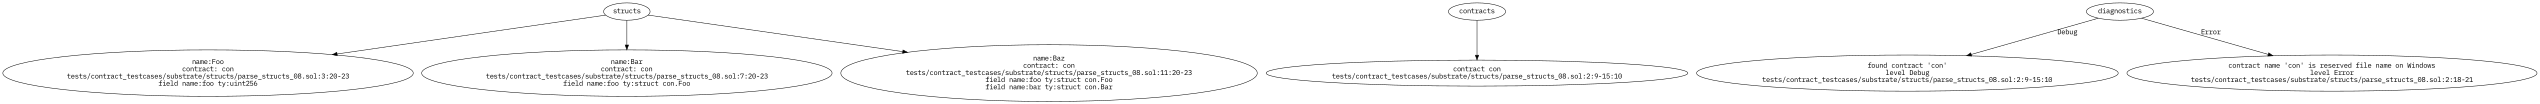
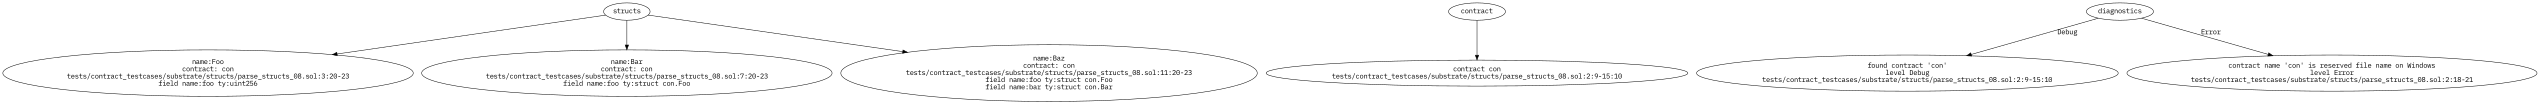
(1477, 12) -> (1477, 12)
